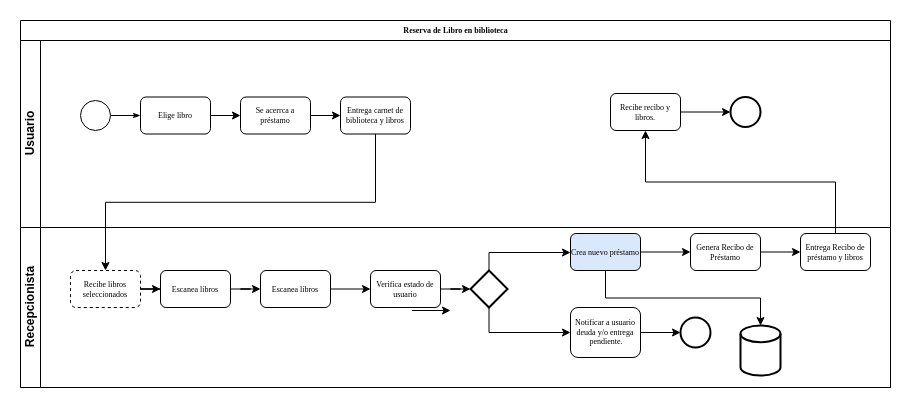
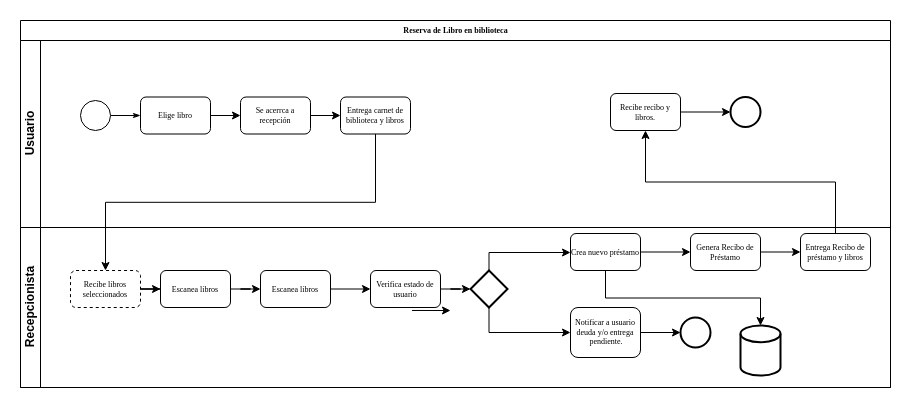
(276, 116) -> (276, 116)
(606, 252) -> (606, 252)
